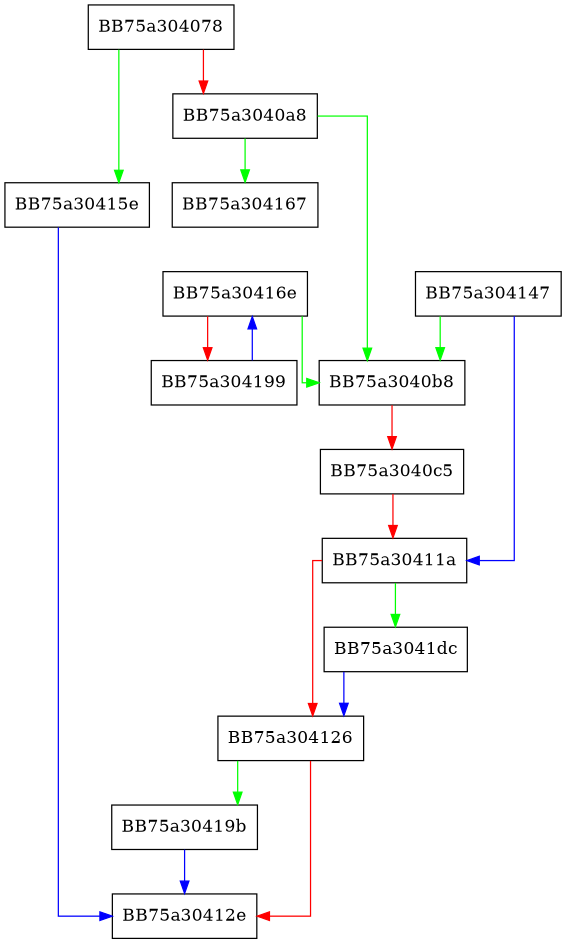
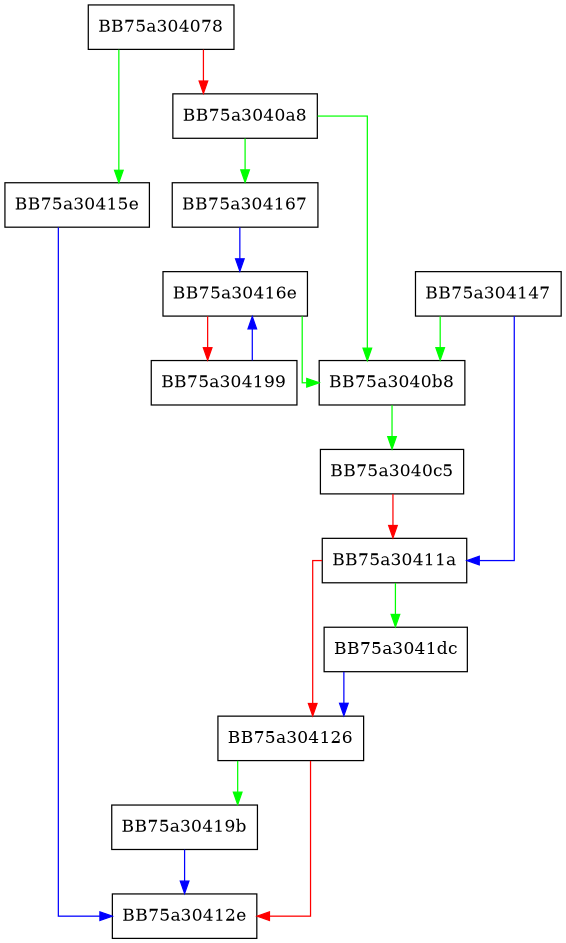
none -> (240, 243)
(392, 421) -> (392, 421)
